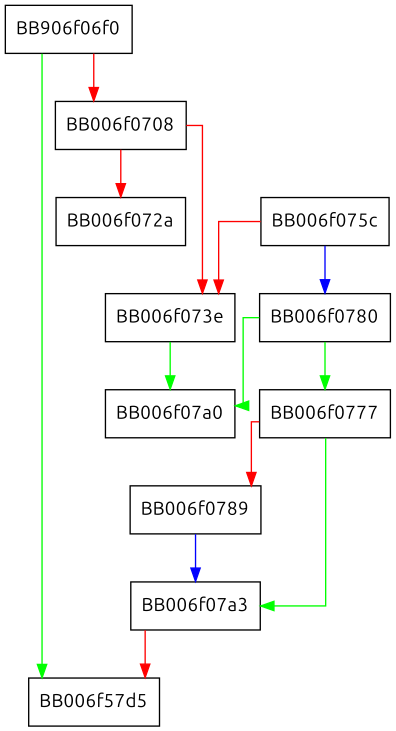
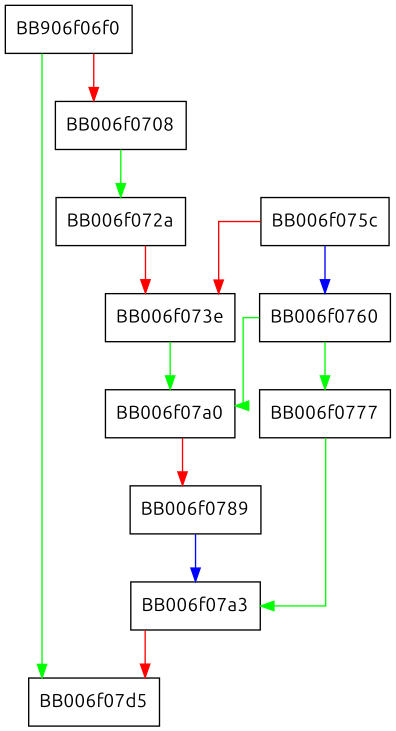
(121, 167) -> (121, 167)
(202, 195) -> (145, 263)
(325, 318) -> (325, 318)
(251, 443) -> (183, 455)
(94, 702) -> (94, 702)
